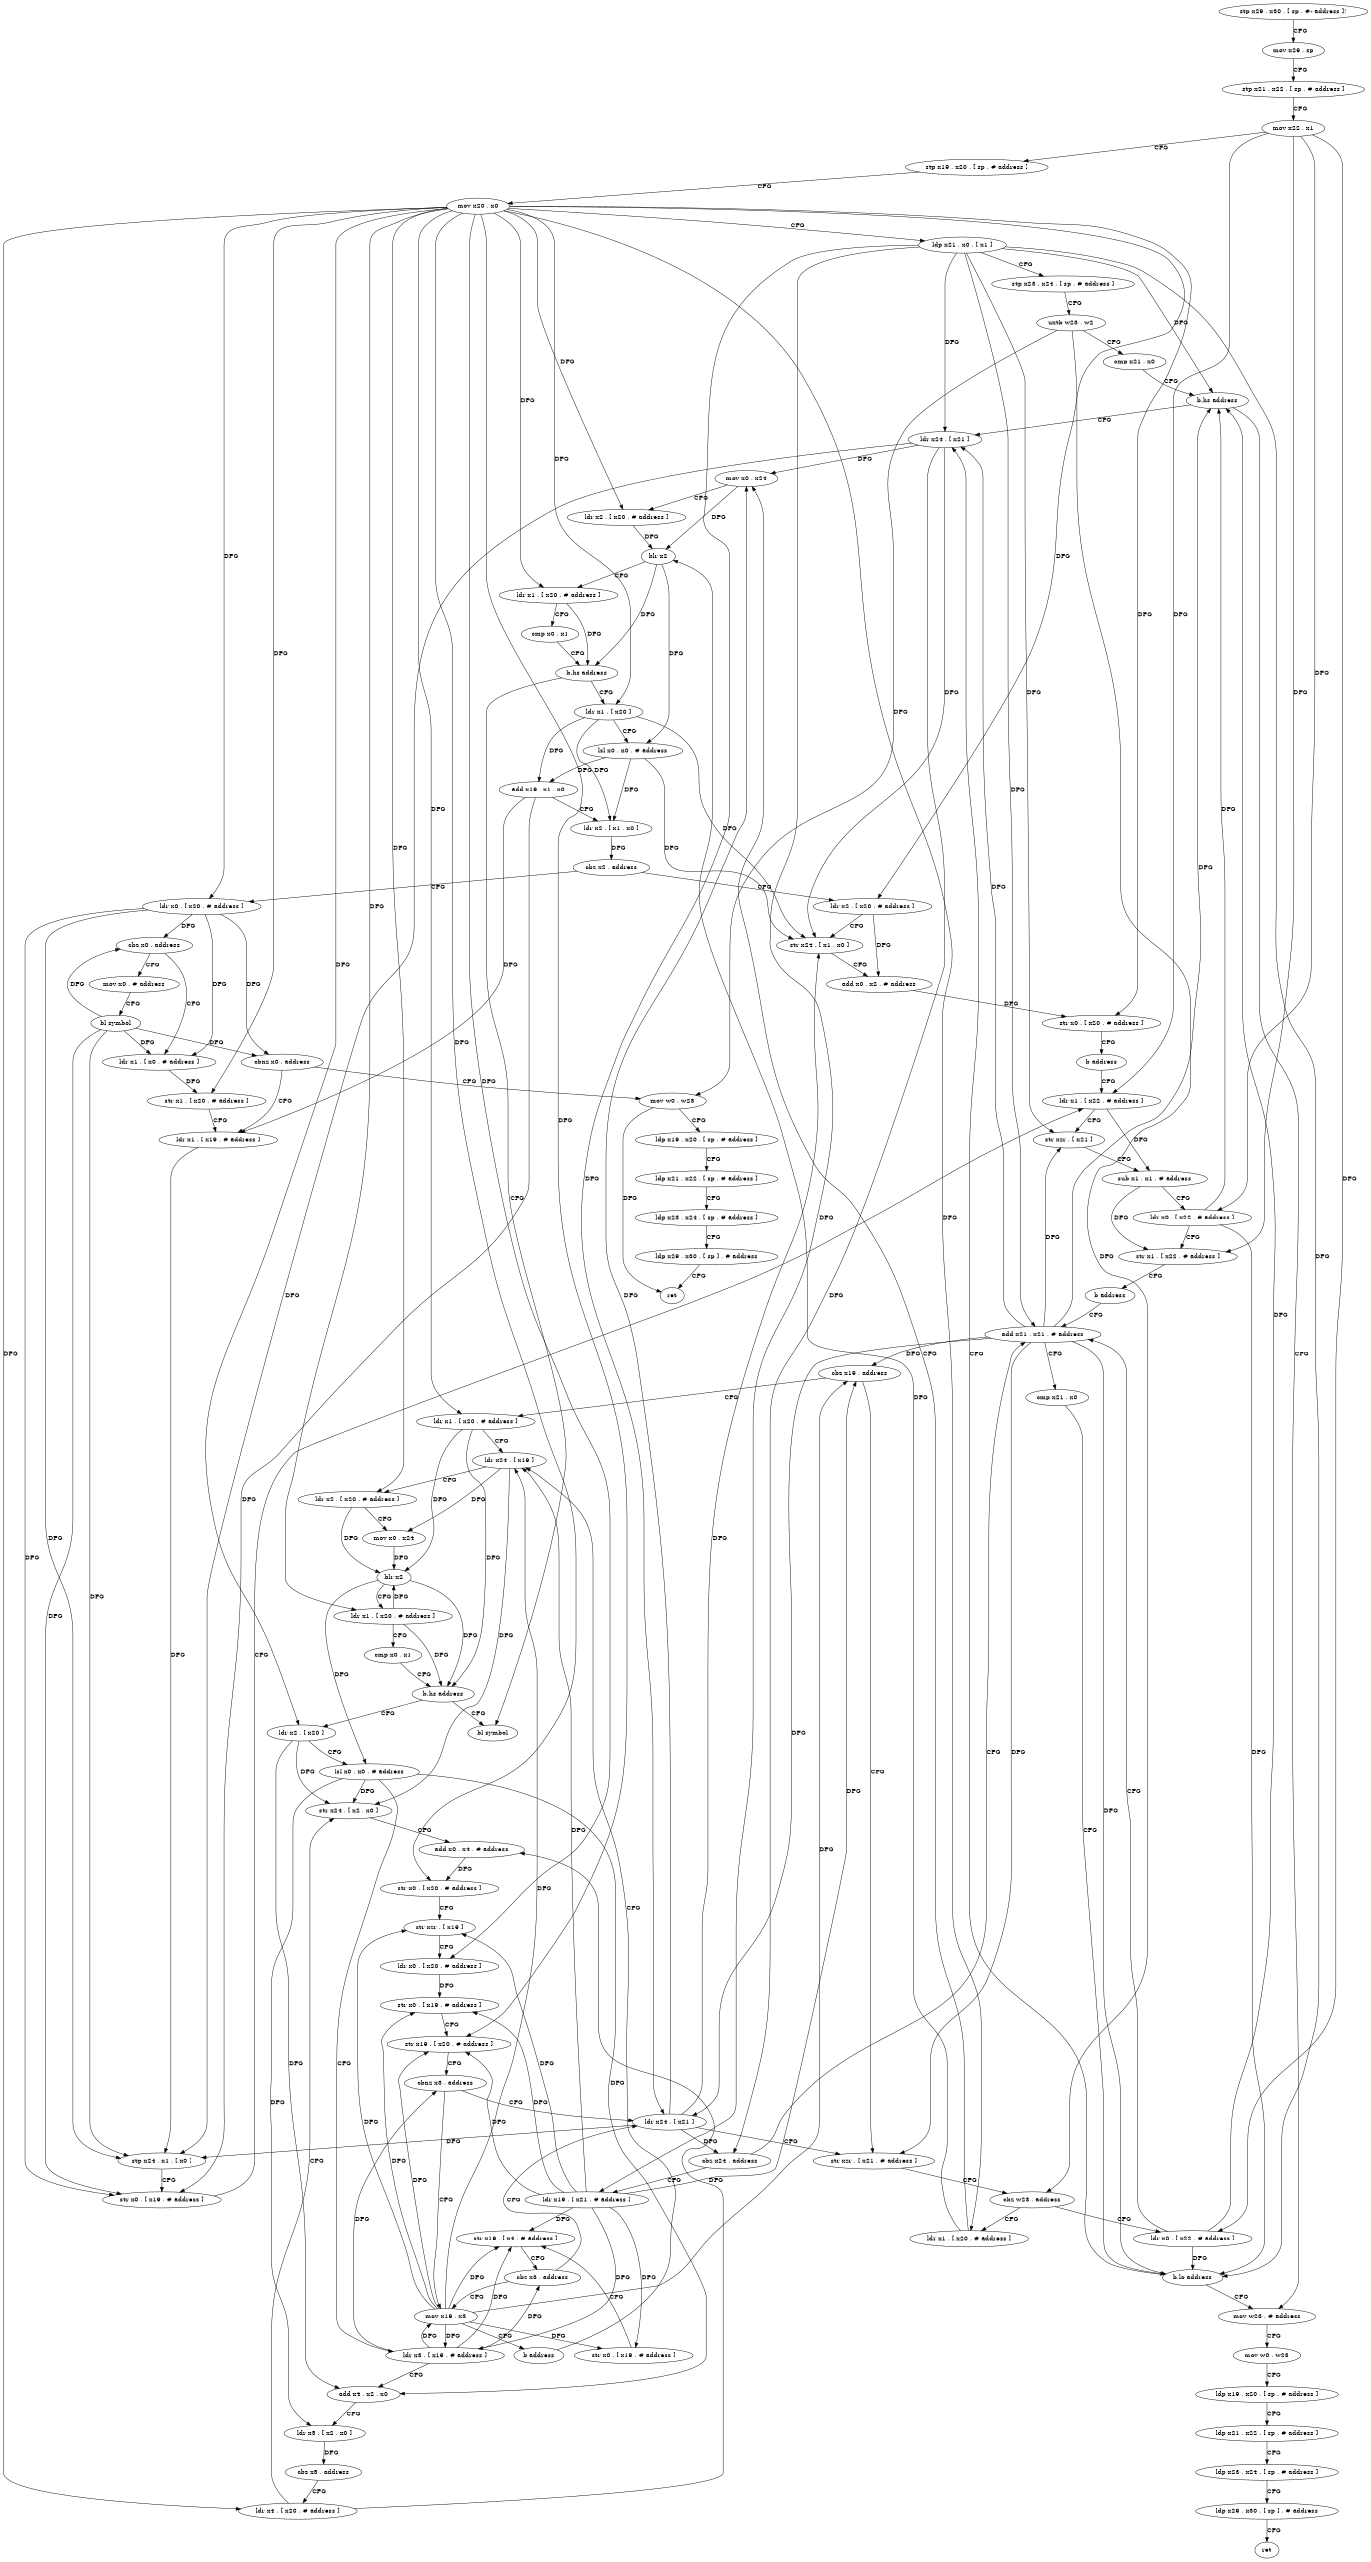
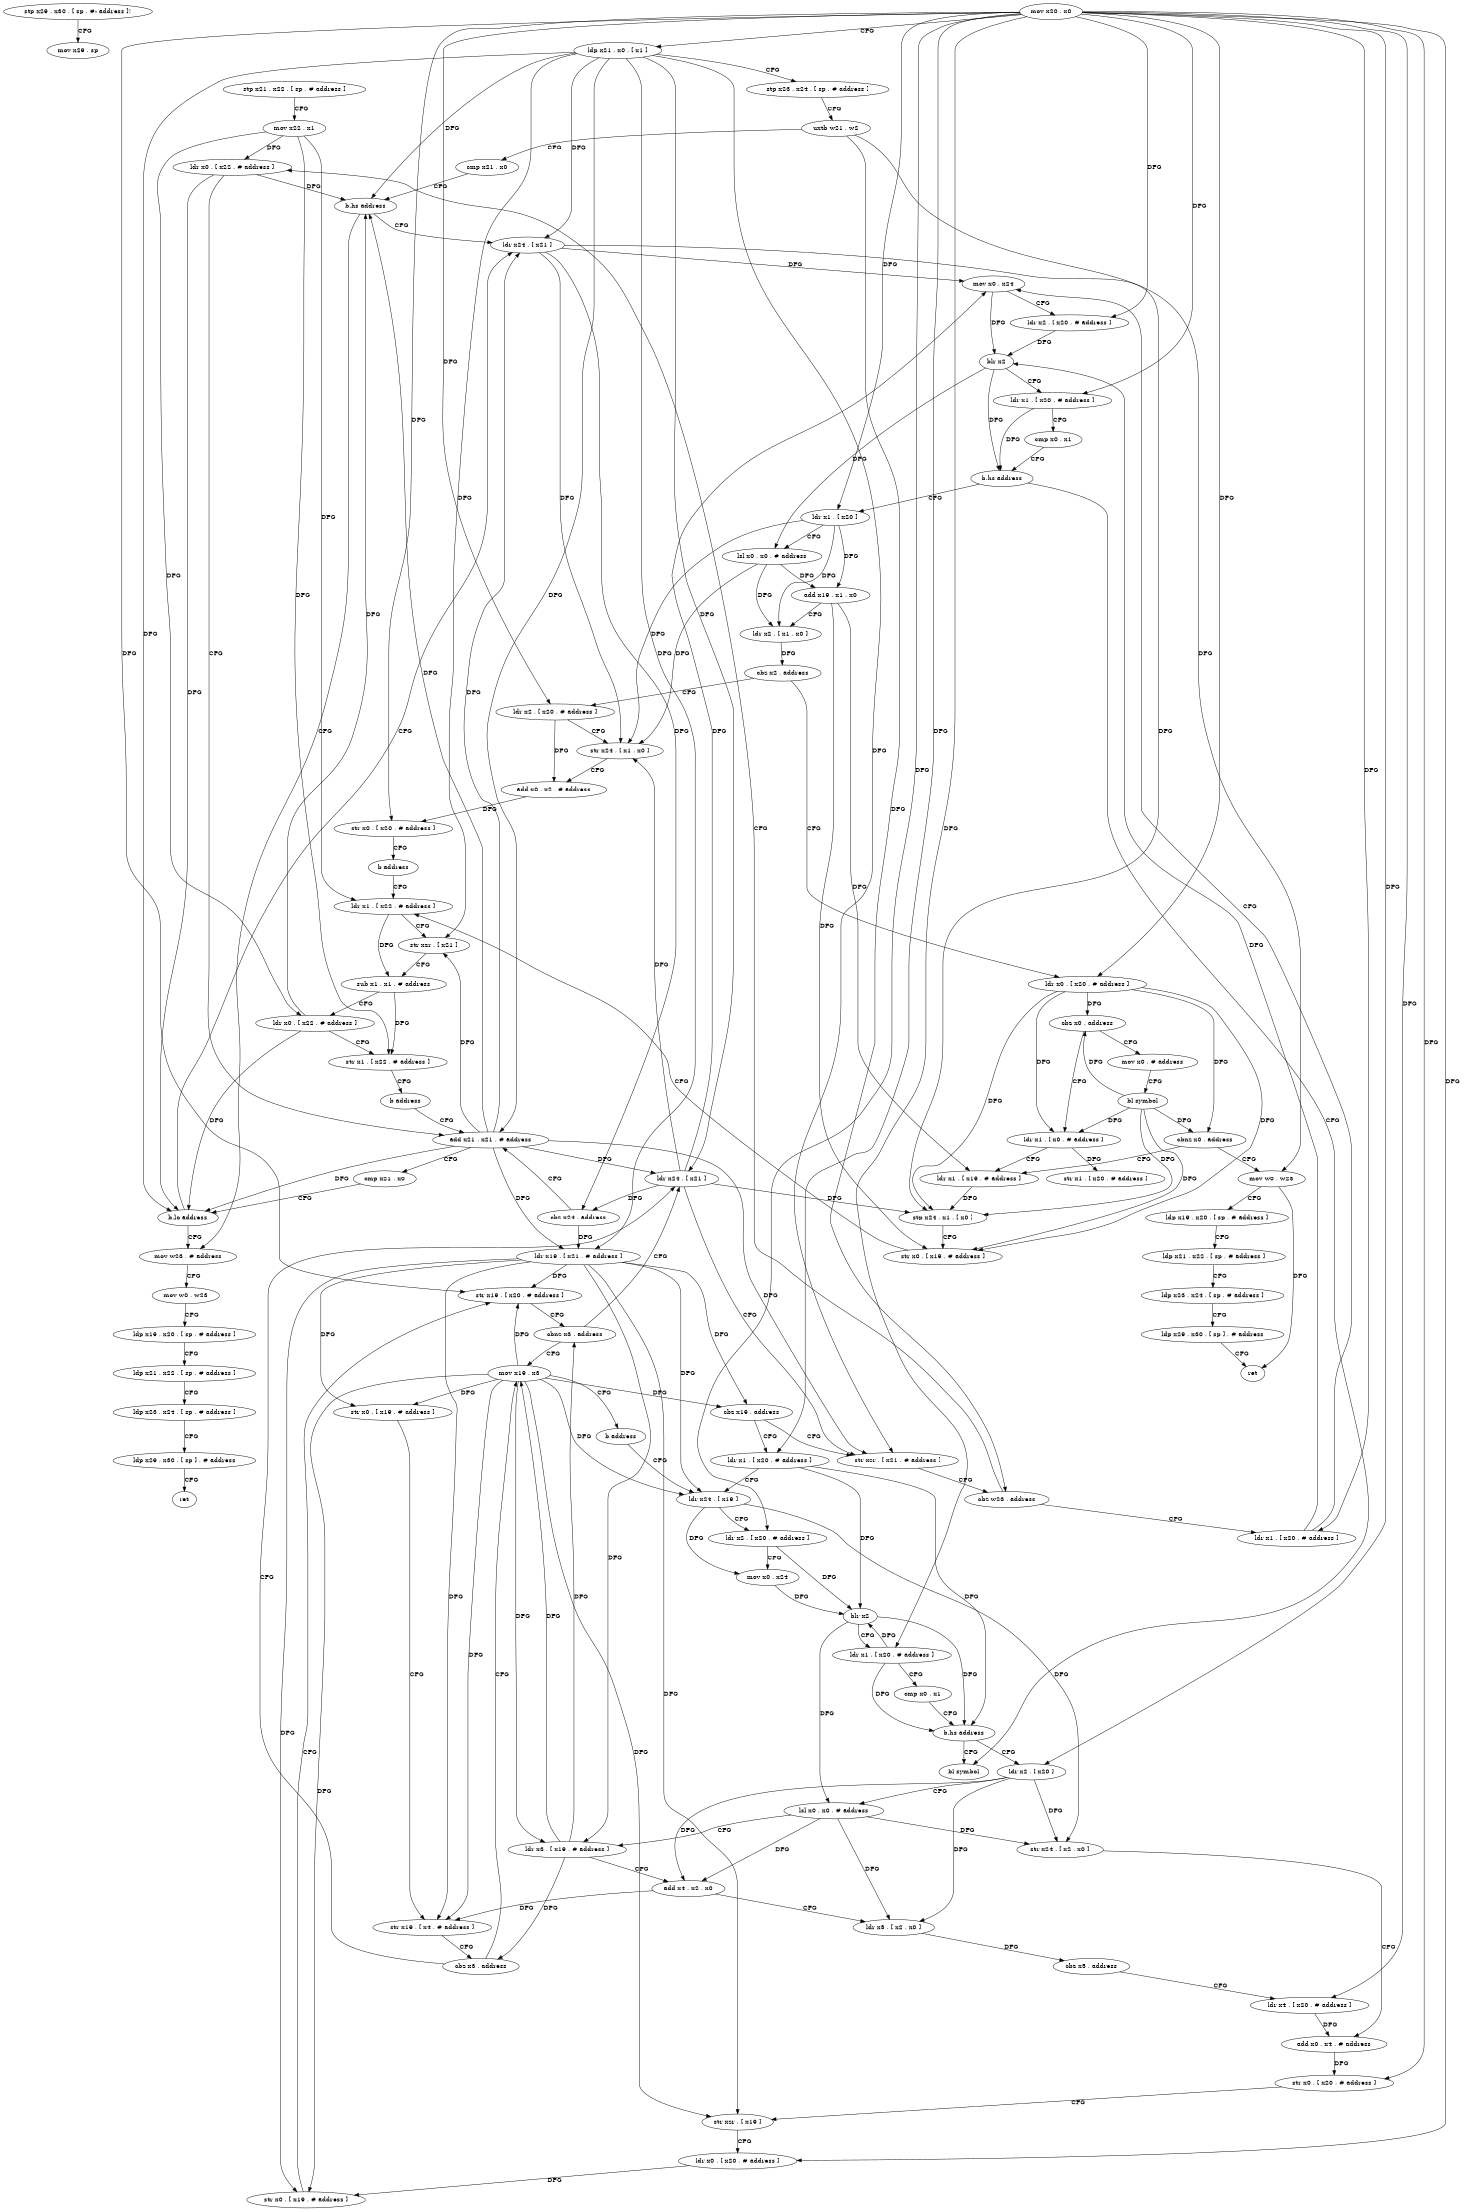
(1293, 68) -> none
(977, 167) -> none
(1071, 323) -> (836, 128)
(274, 581) -> none
none -> (873, 725)
(212, 1118) -> (1023, 1158)
(916, 1348) -> (518, 1204)
none -> (954, 1839)
(309, 2163) -> none
(674, 2180) -> (586, 1237)
(491, 2304) -> (556, 1899)
